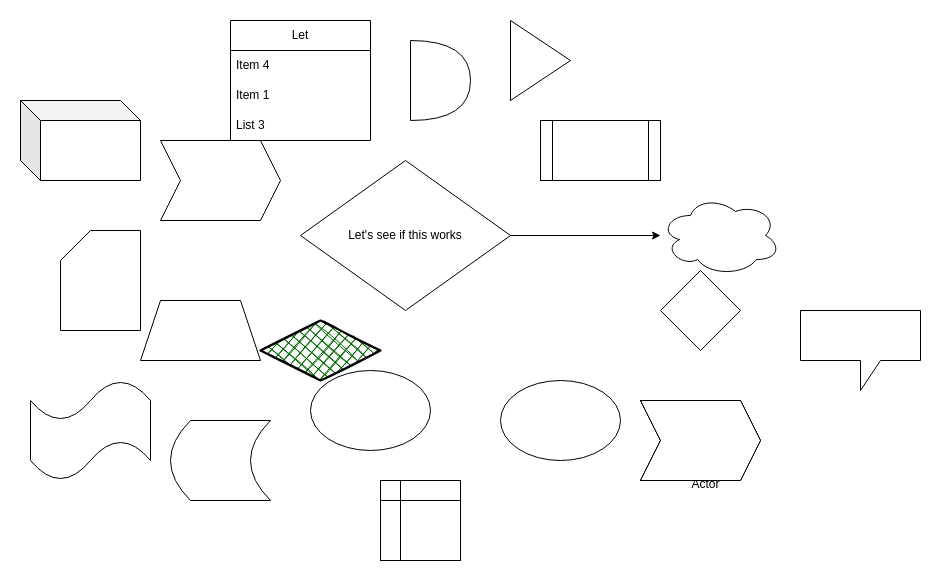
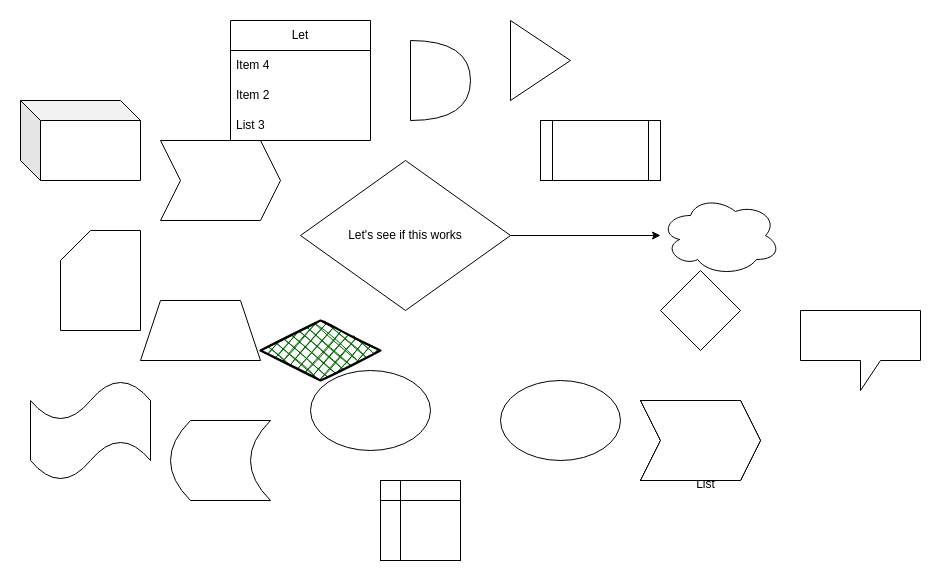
(255, 96) -> (255, 96)
(706, 485) -> (706, 485)
